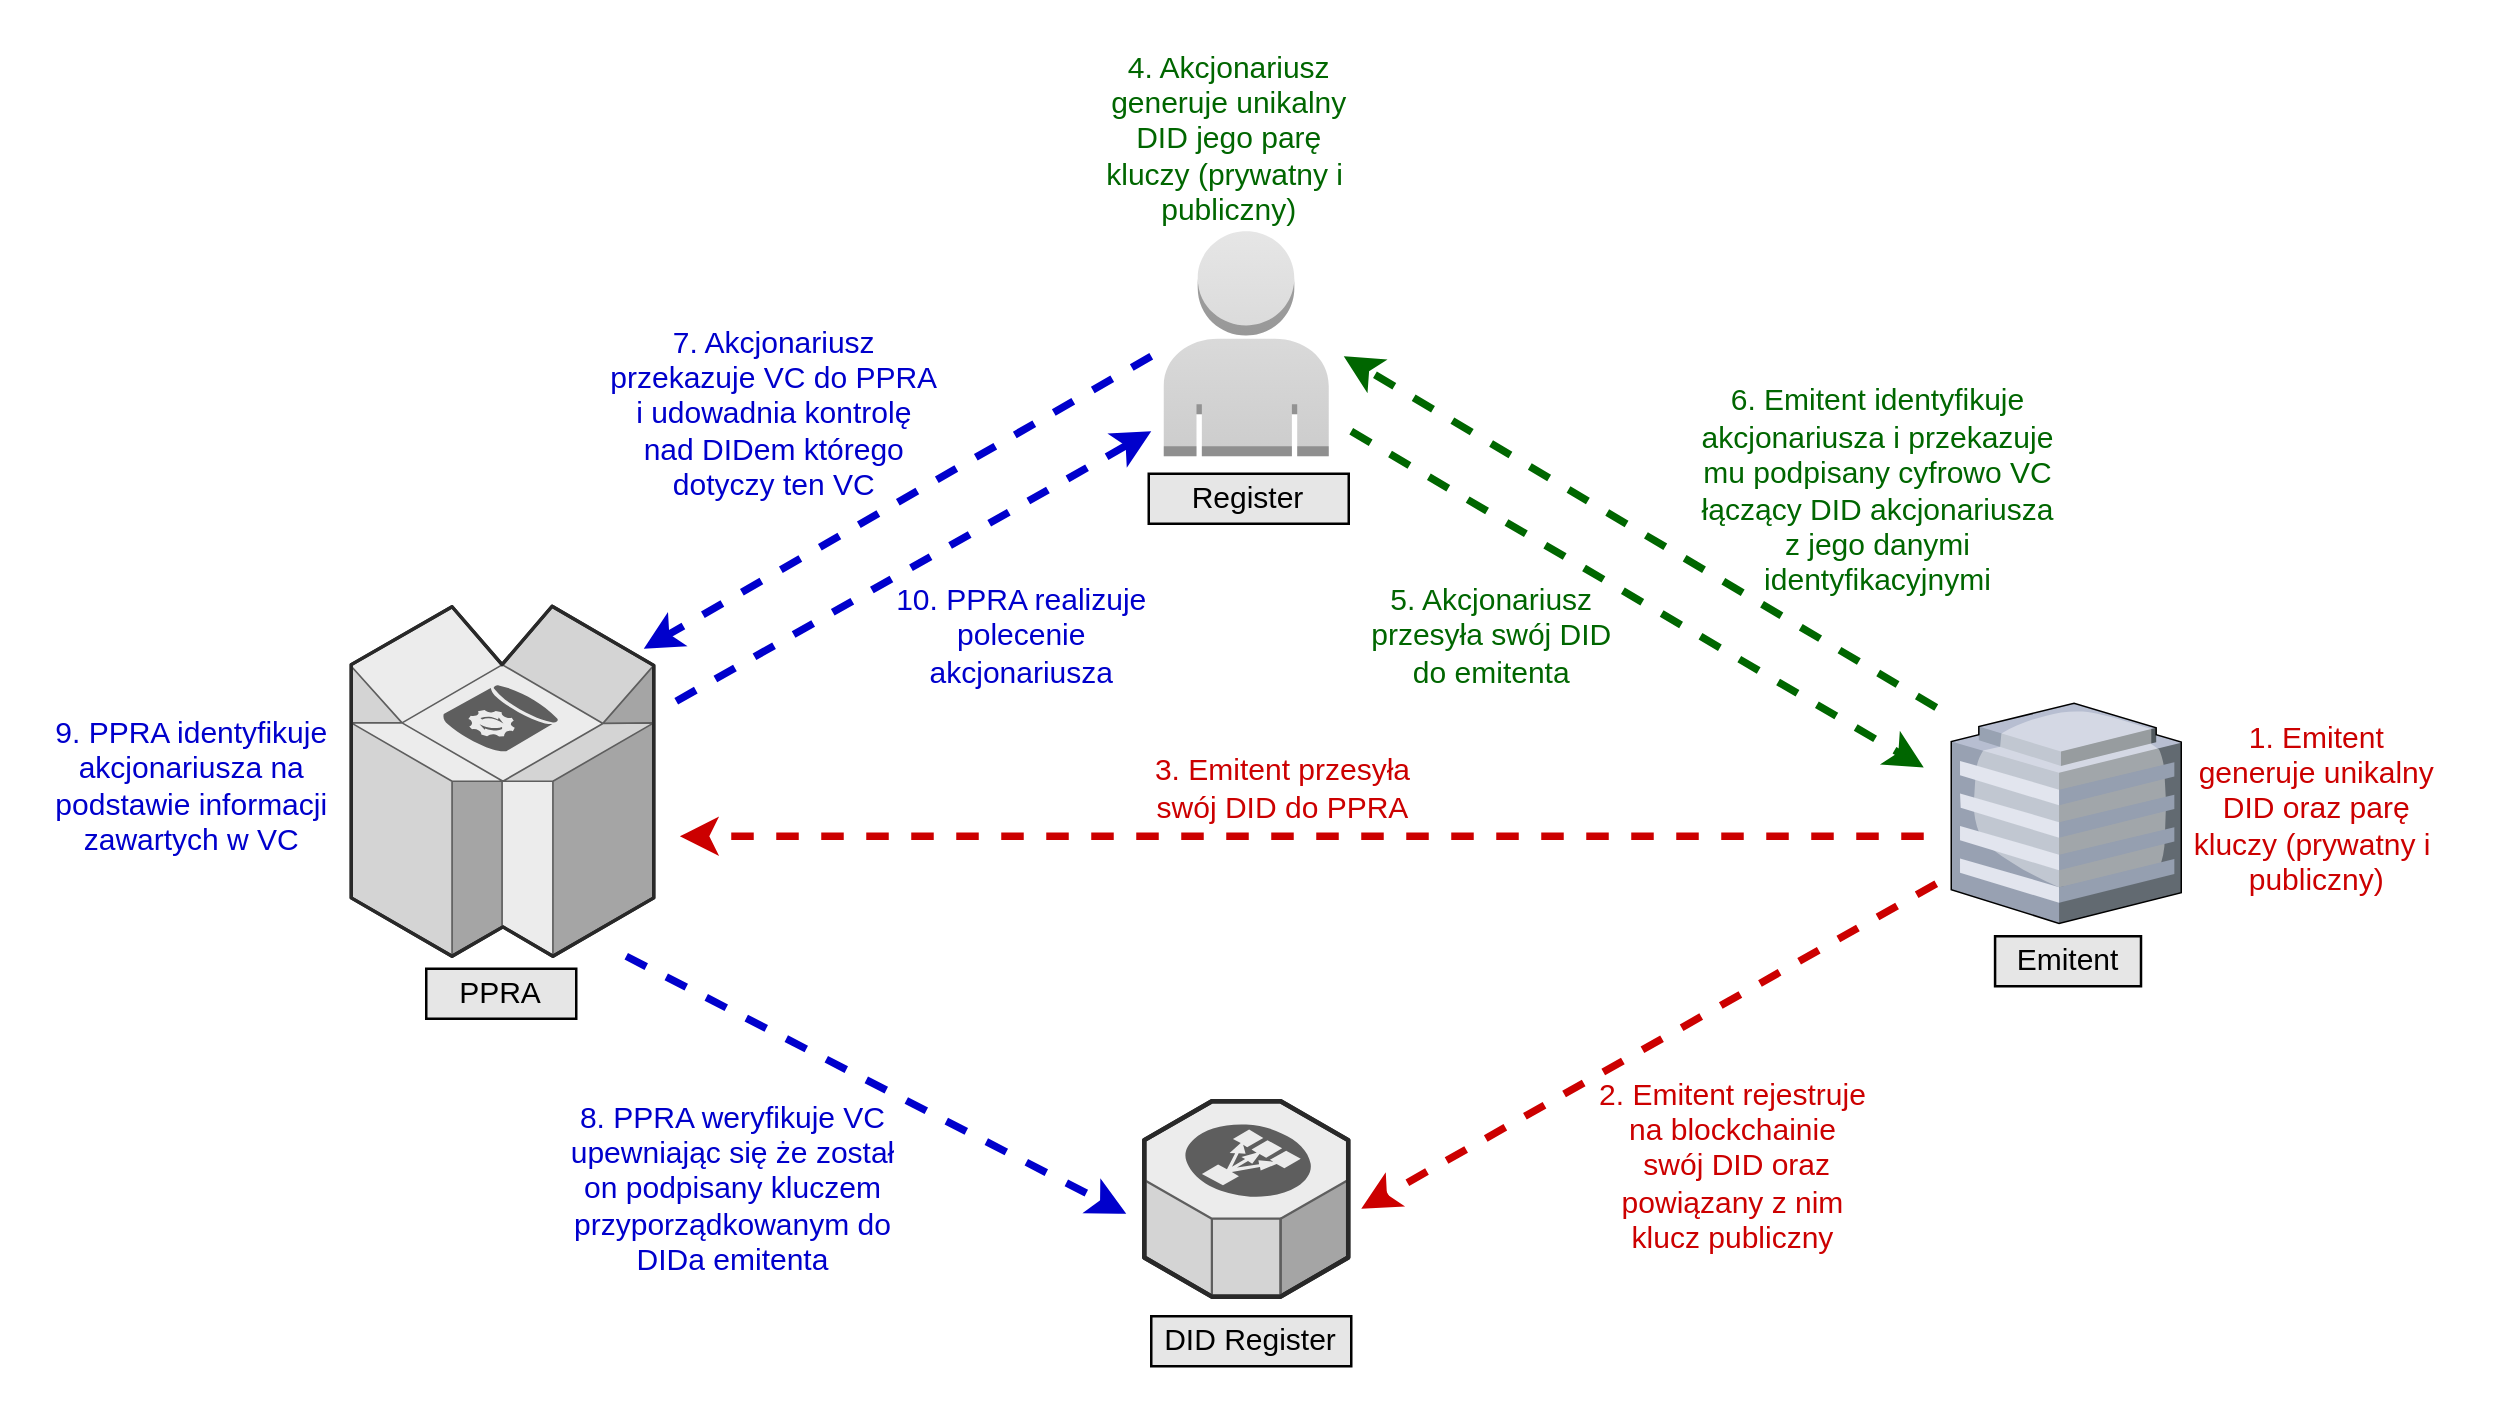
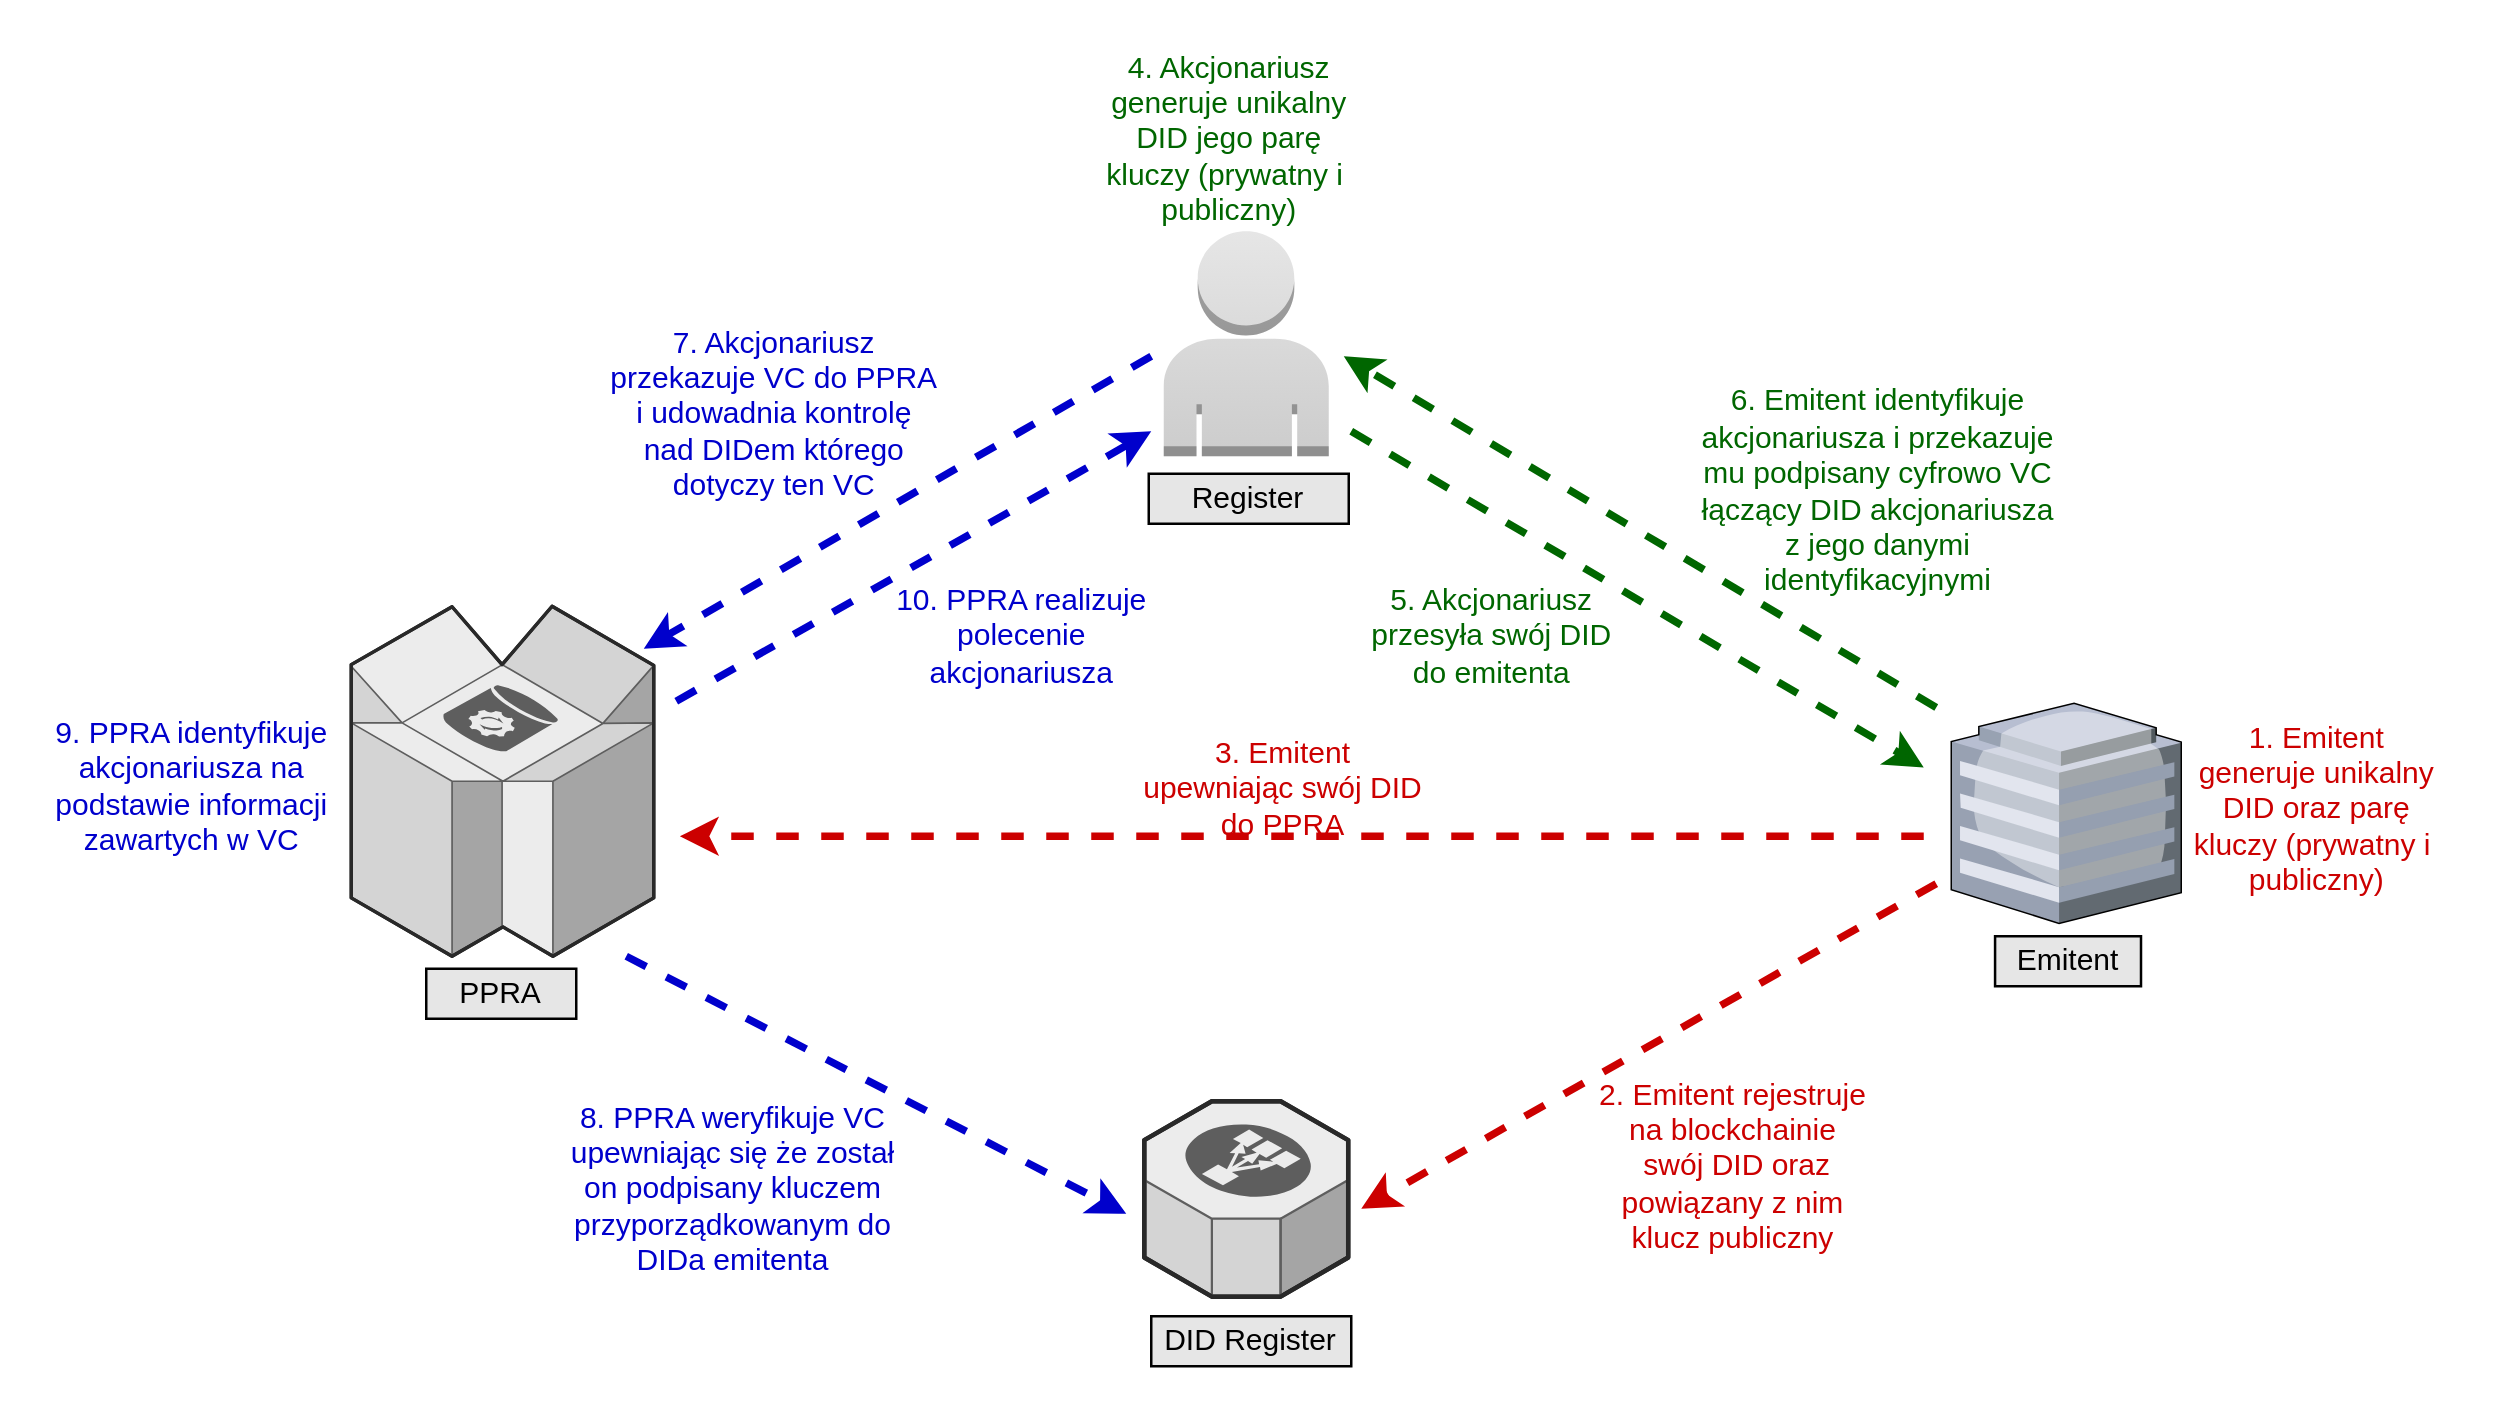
(1284, 789) -> (1284, 789)
